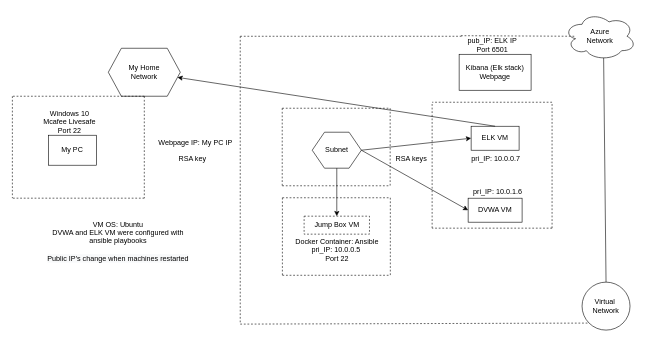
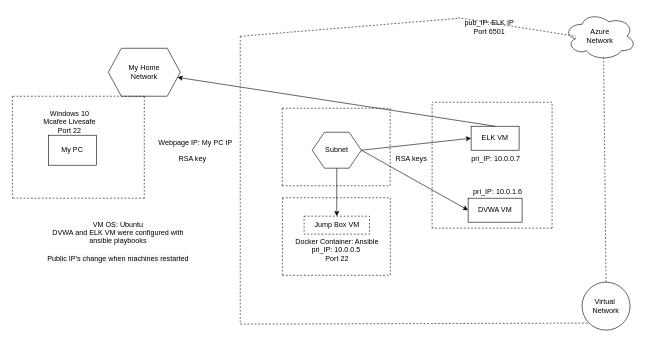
(492, 45) -> (489, 27)
(495, 72) -> none
(605, 168) -> (605, 168)
